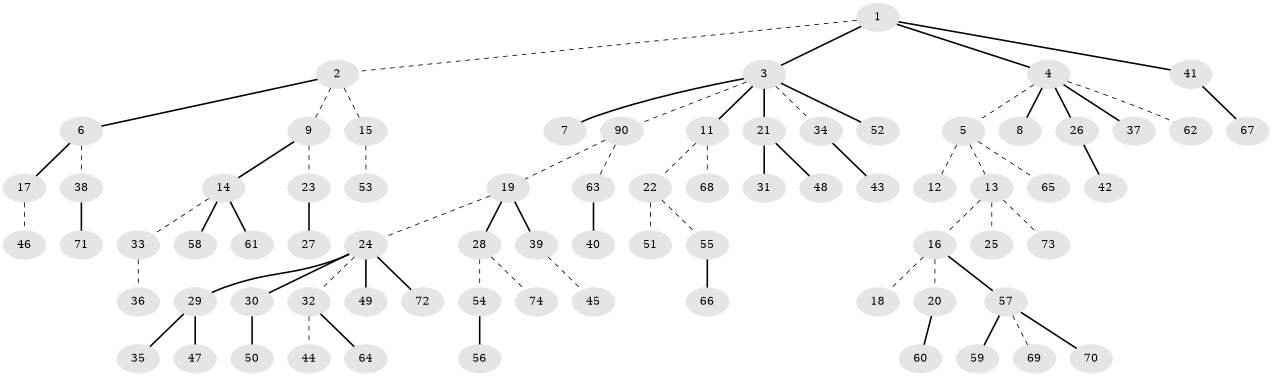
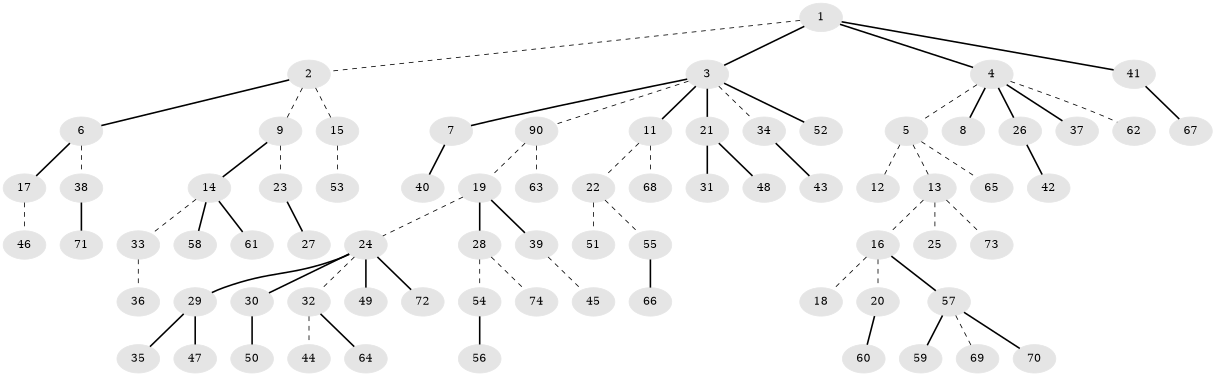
(593, 217) -> (437, 160)
